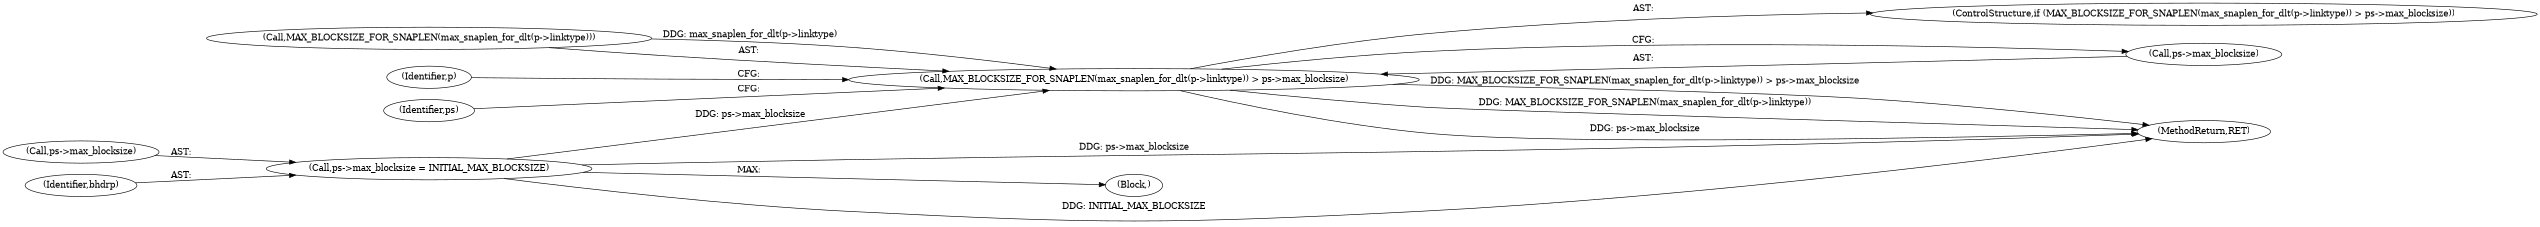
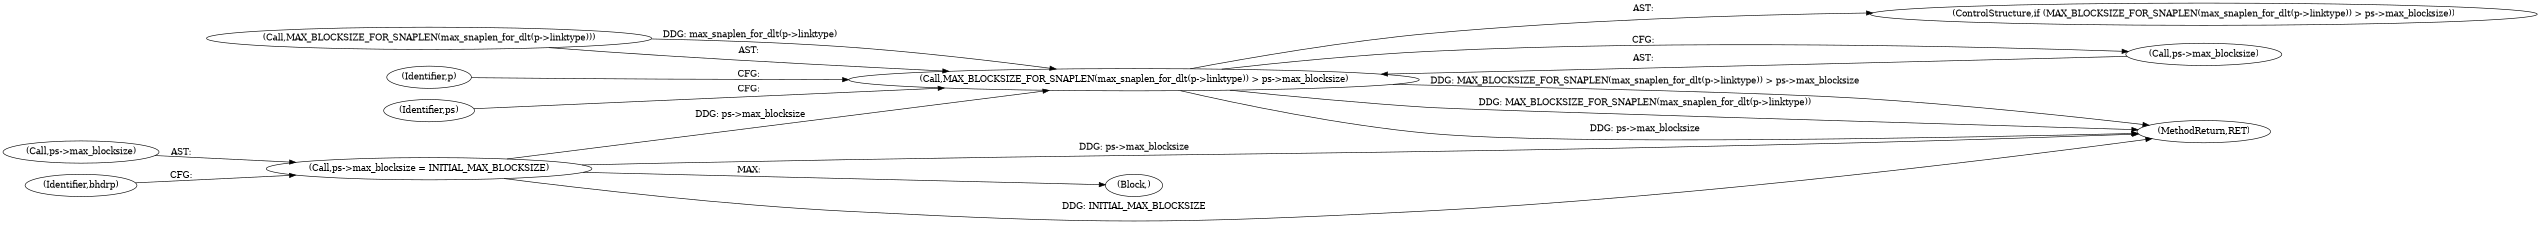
(183, 176) -> (183, 176)
